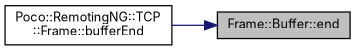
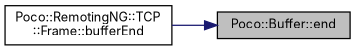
(284, 25) -> (284, 25)
